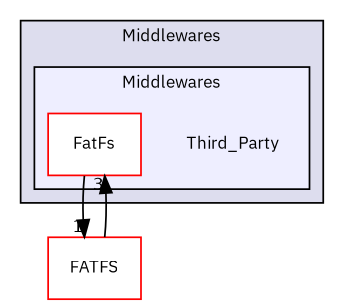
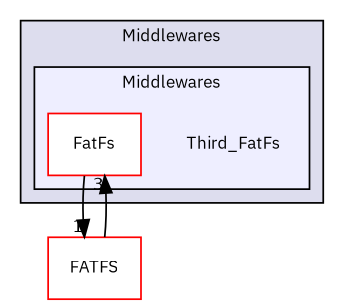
(234, 144) -> (234, 144)
